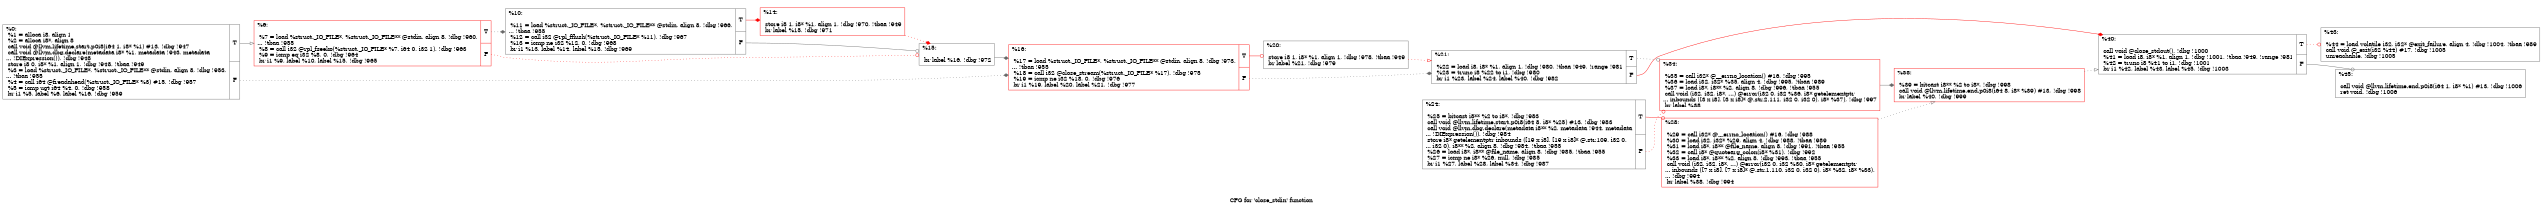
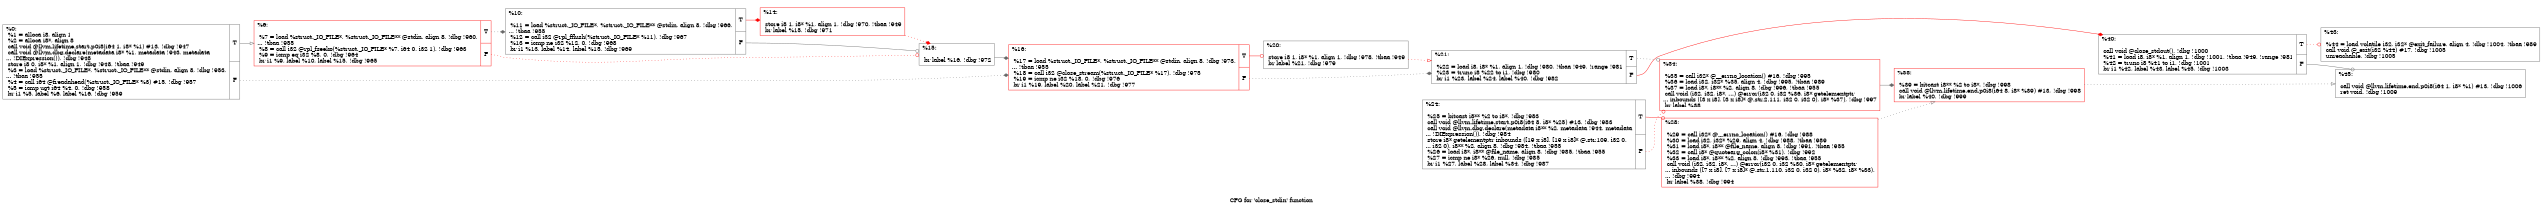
(2089, 71) -> (2208, 84)
(2368, 92) -> (2368, 92)
